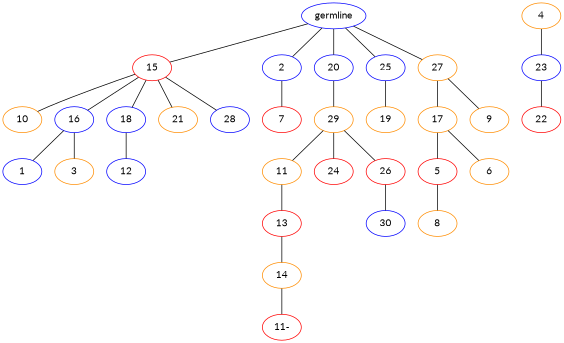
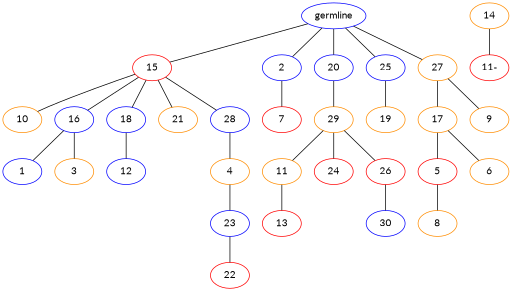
none -> (230, 146)
(282, 249) -> none
